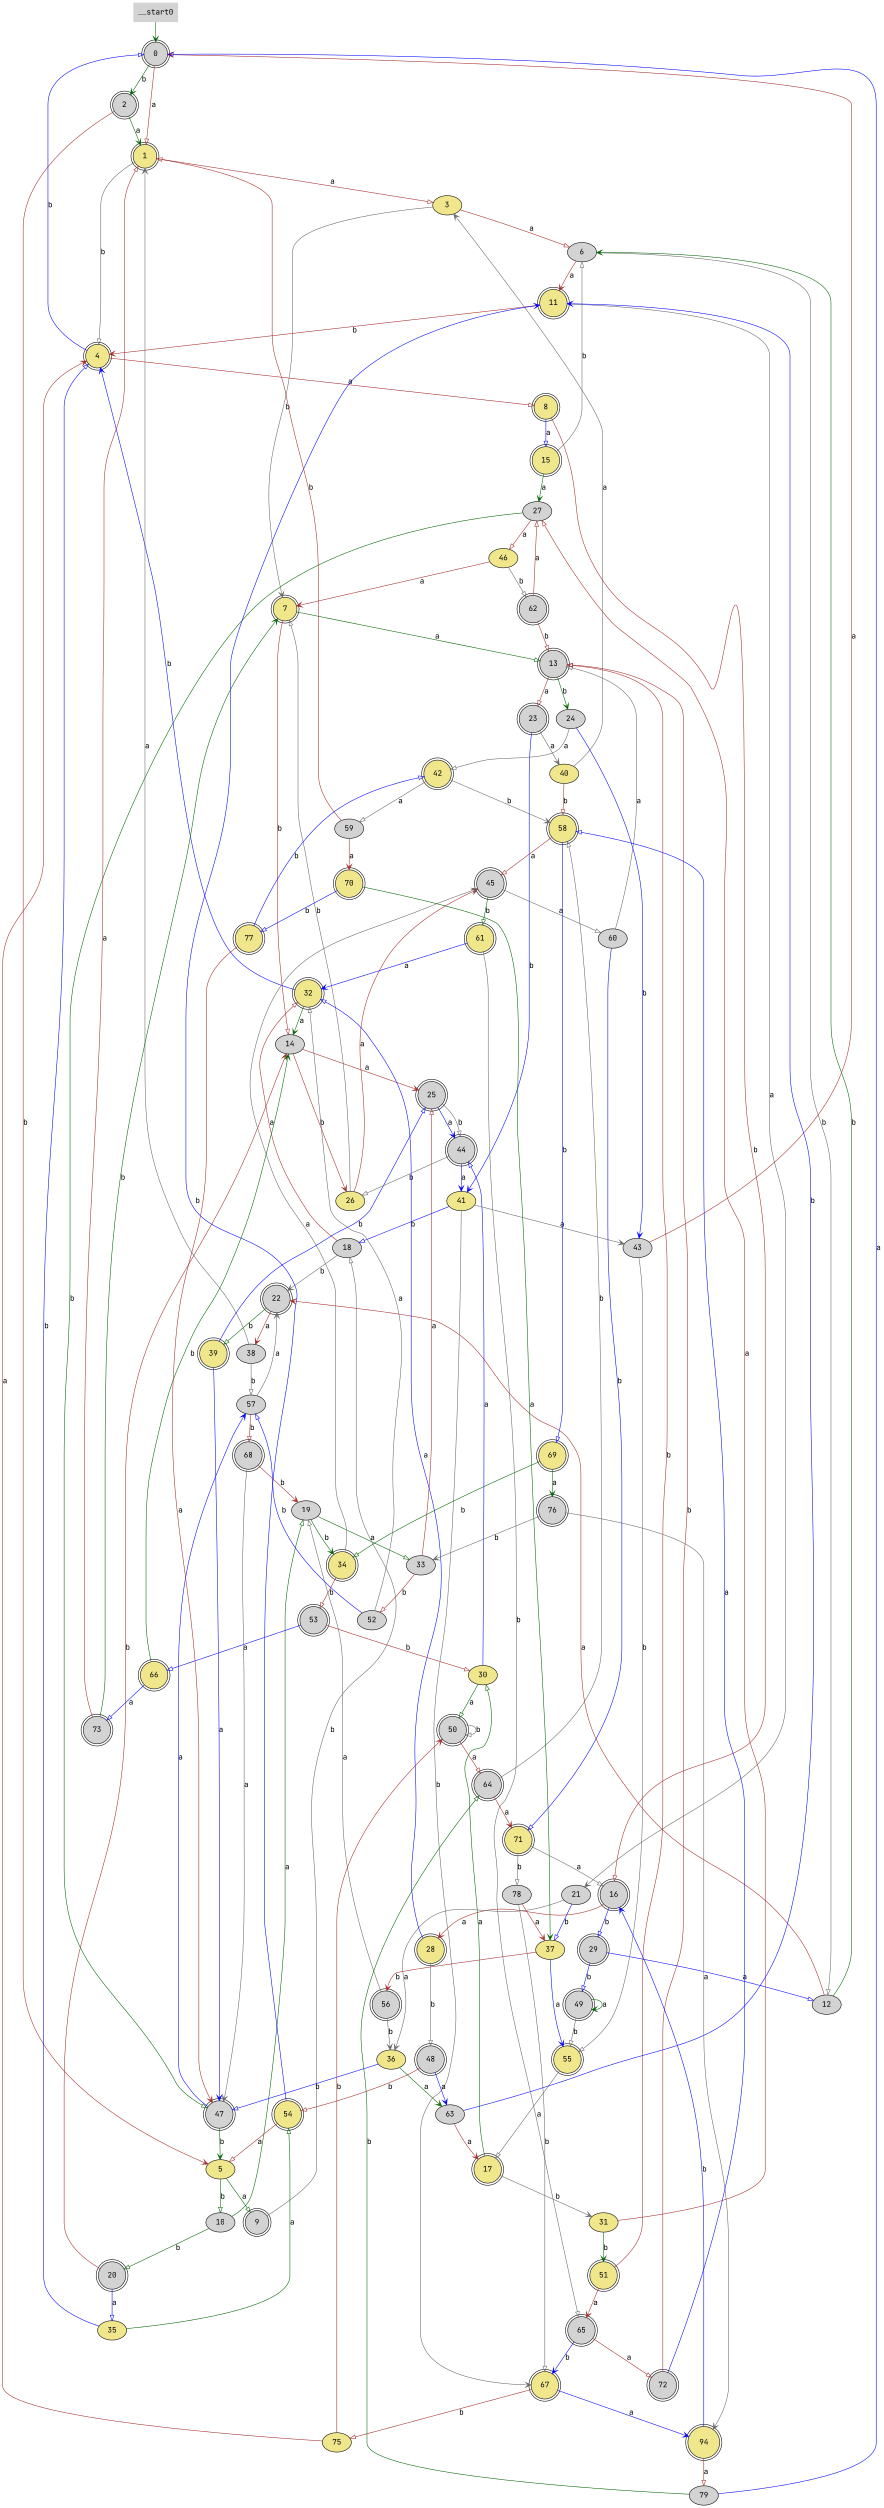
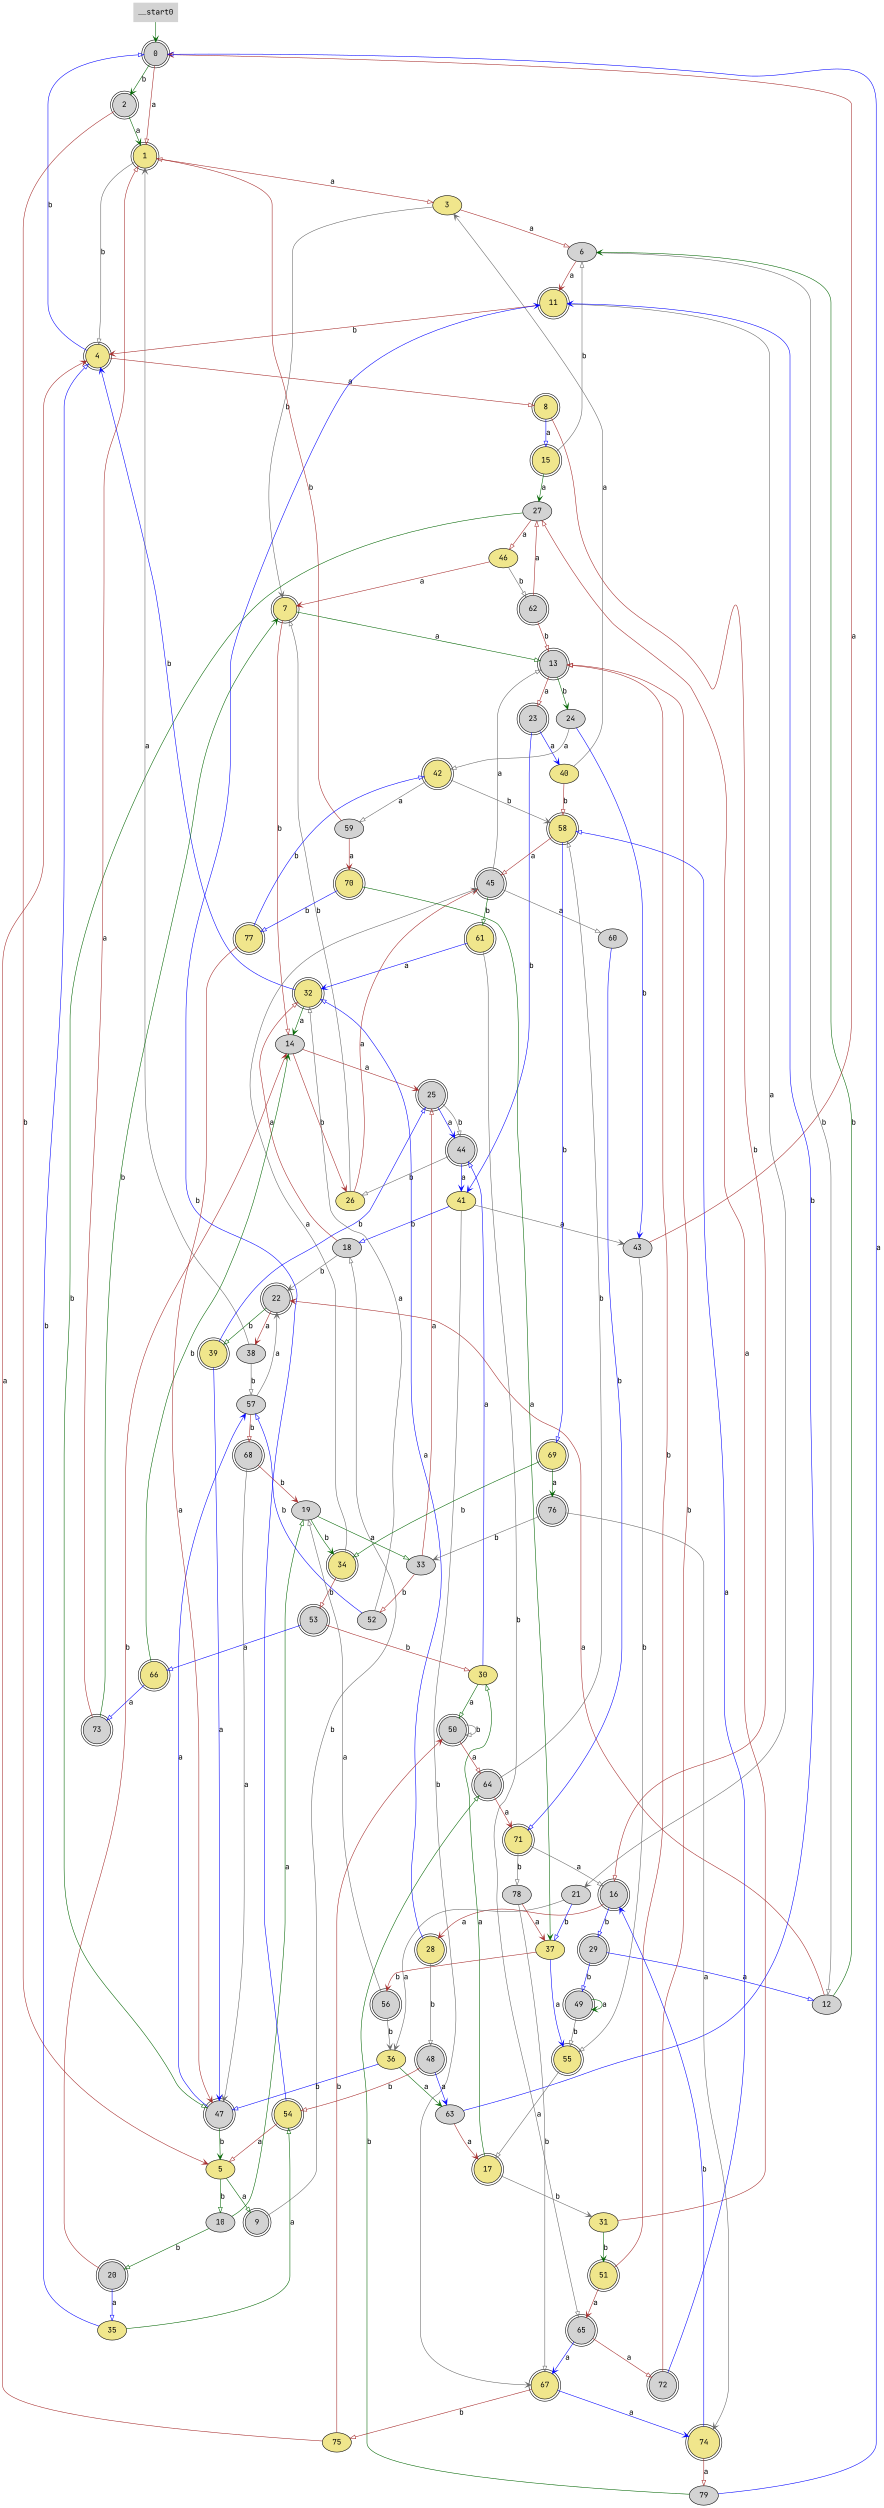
(548, 745) -> (548, 745)
(636, 781) -> (497, 763)
(568, 2358) -> (568, 2358)
(704, 2442) -> (704, 2442)
